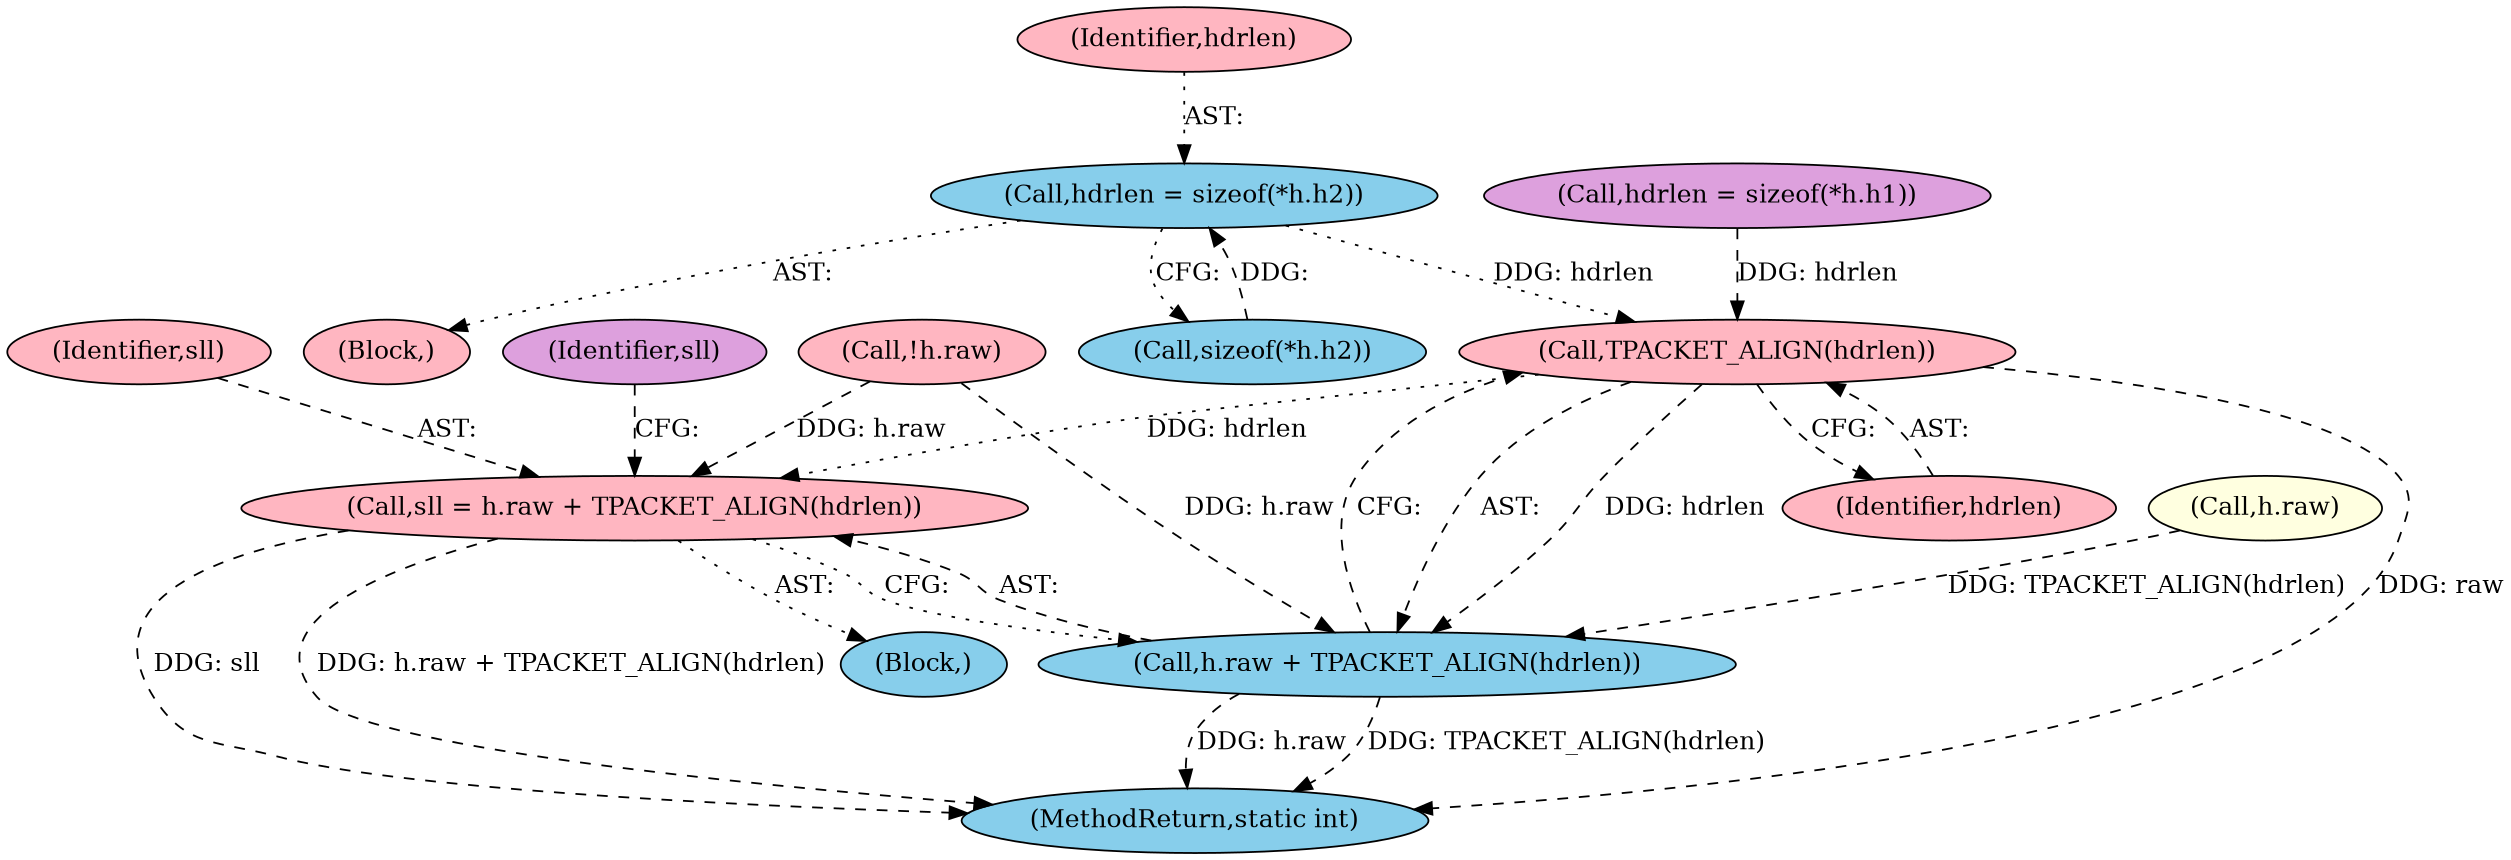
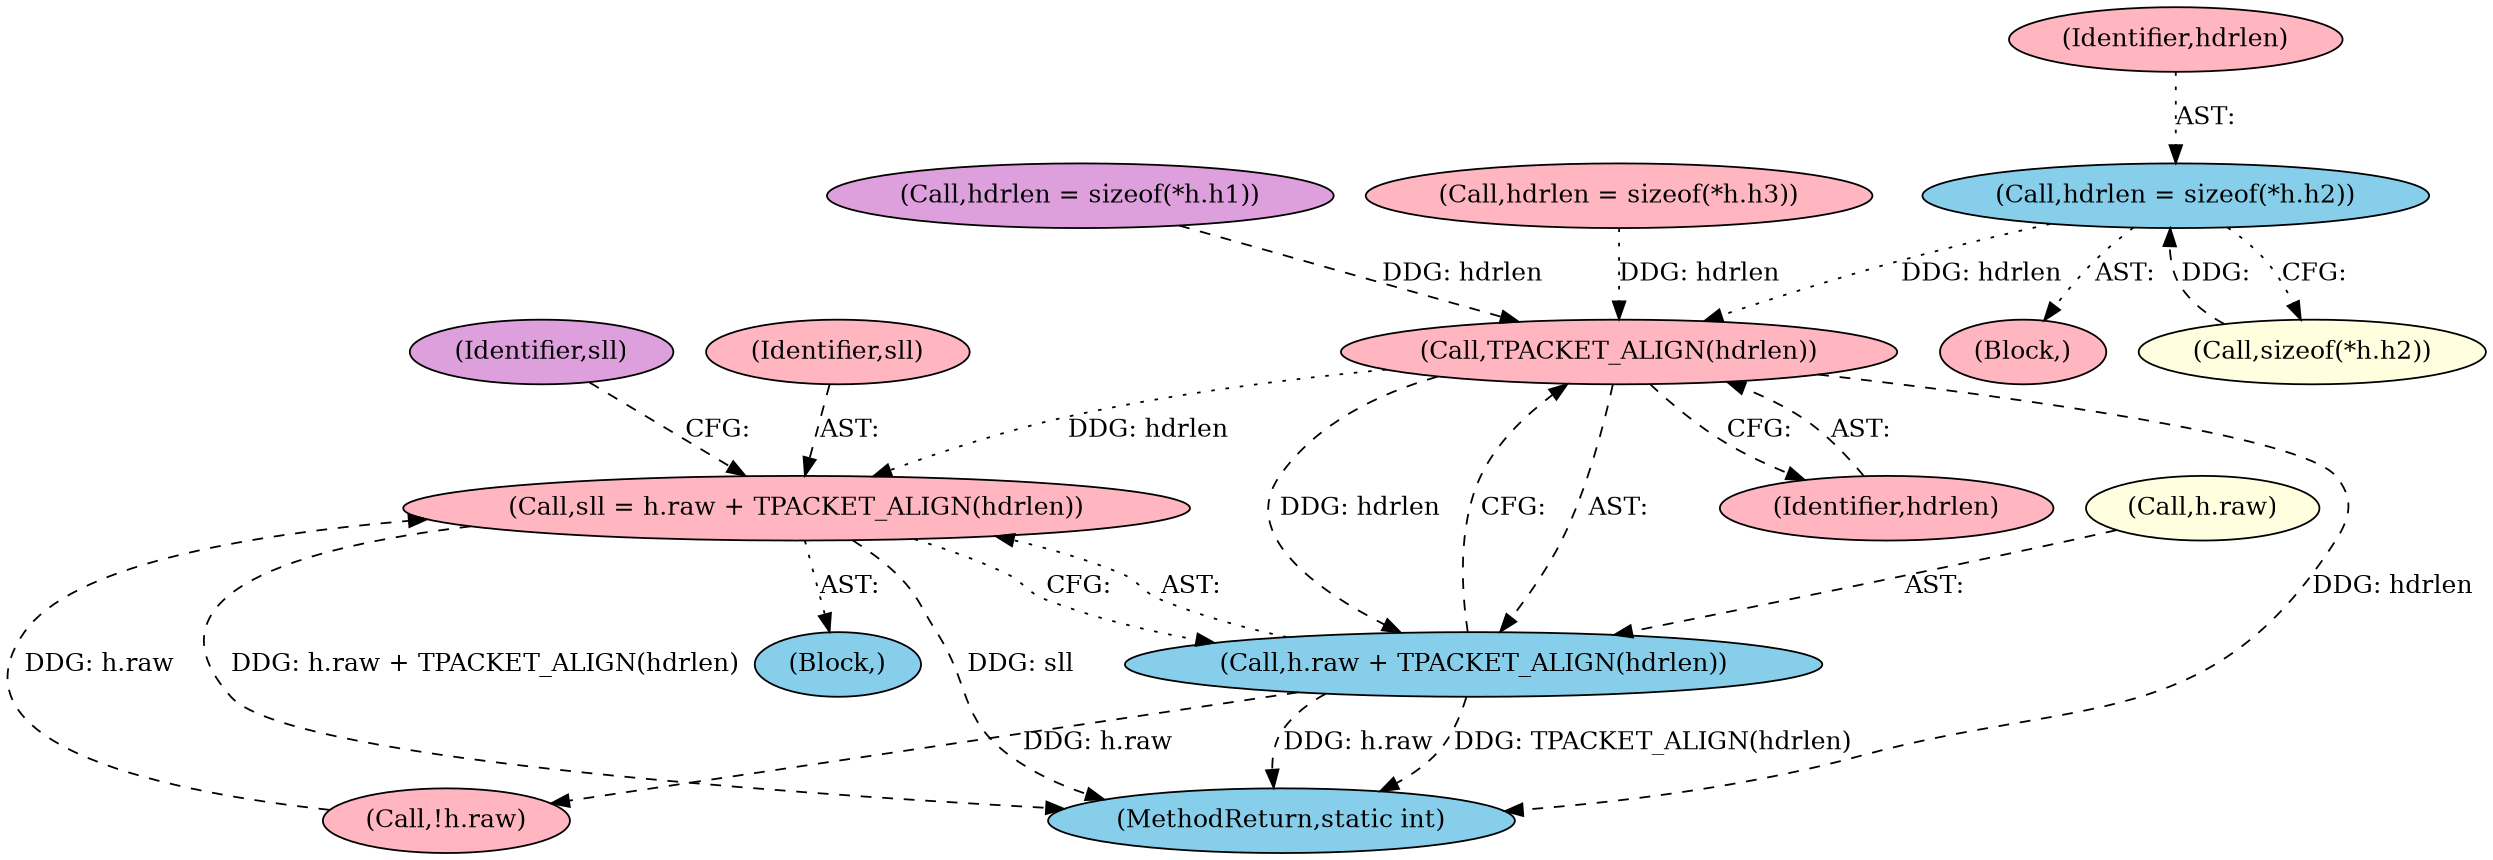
none -> (1619, 196)
(1252, 352) -> (2312, 352)
(1136, 508) -> (933, 747)
(2147, 586) -> (1939, 586)
(2441, 586) -> (2393, 586)
(998, 599) -> (1148, 593)
